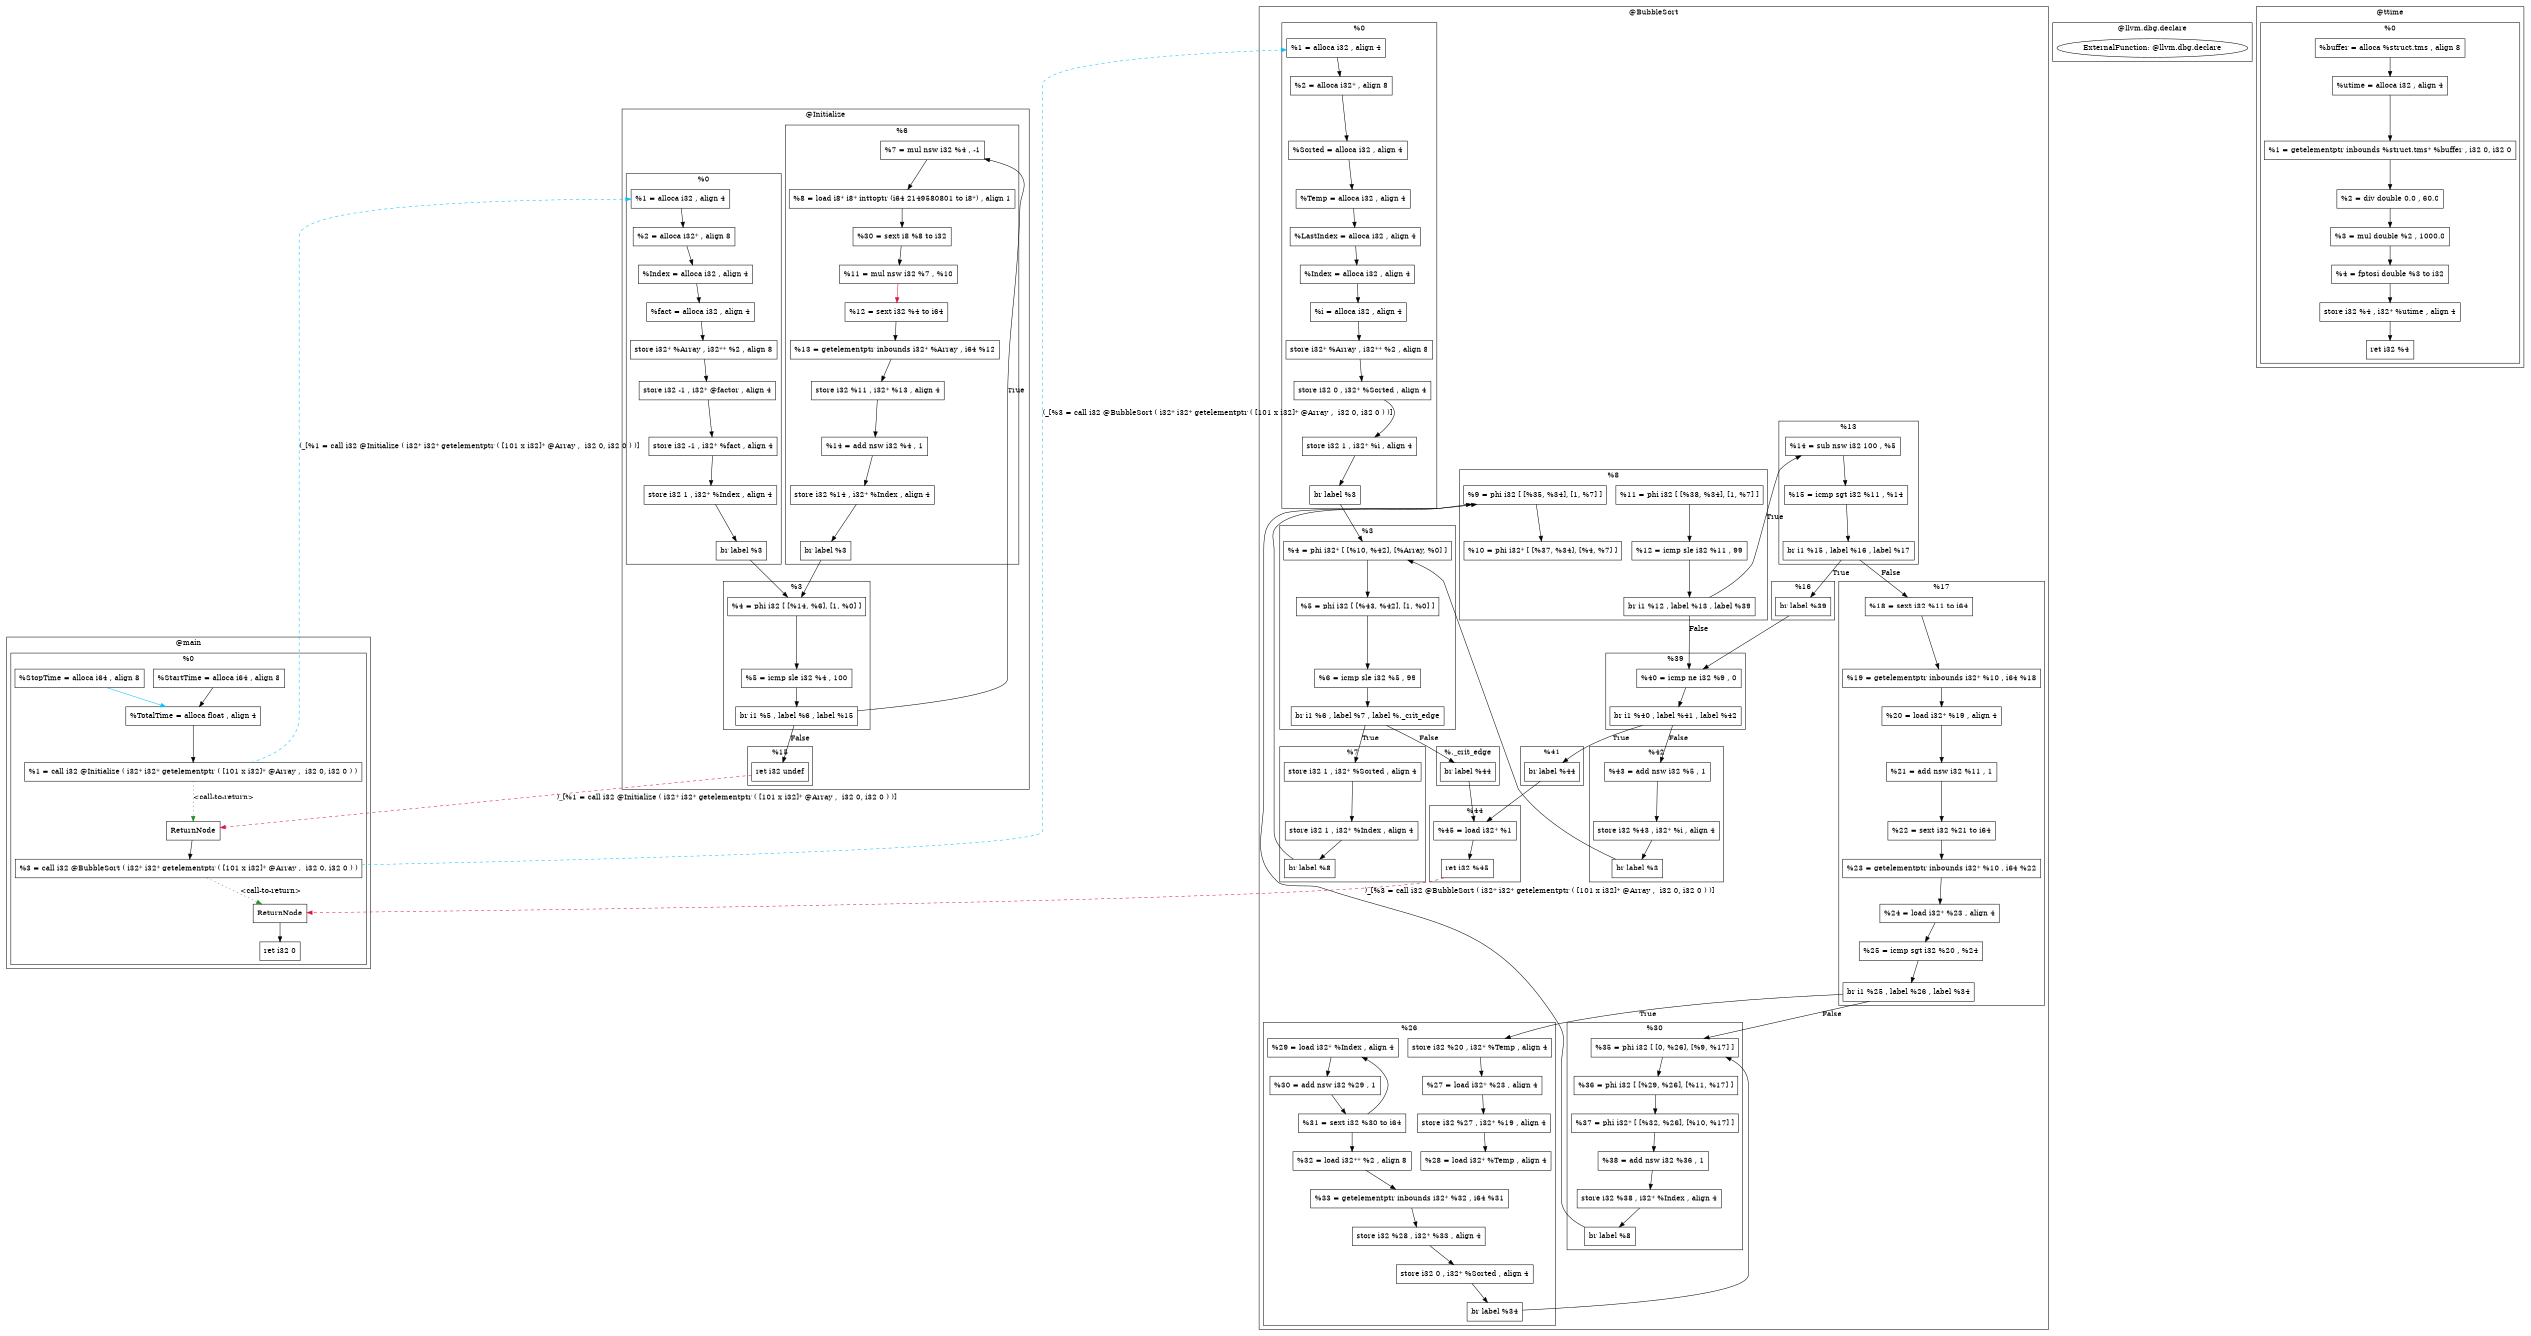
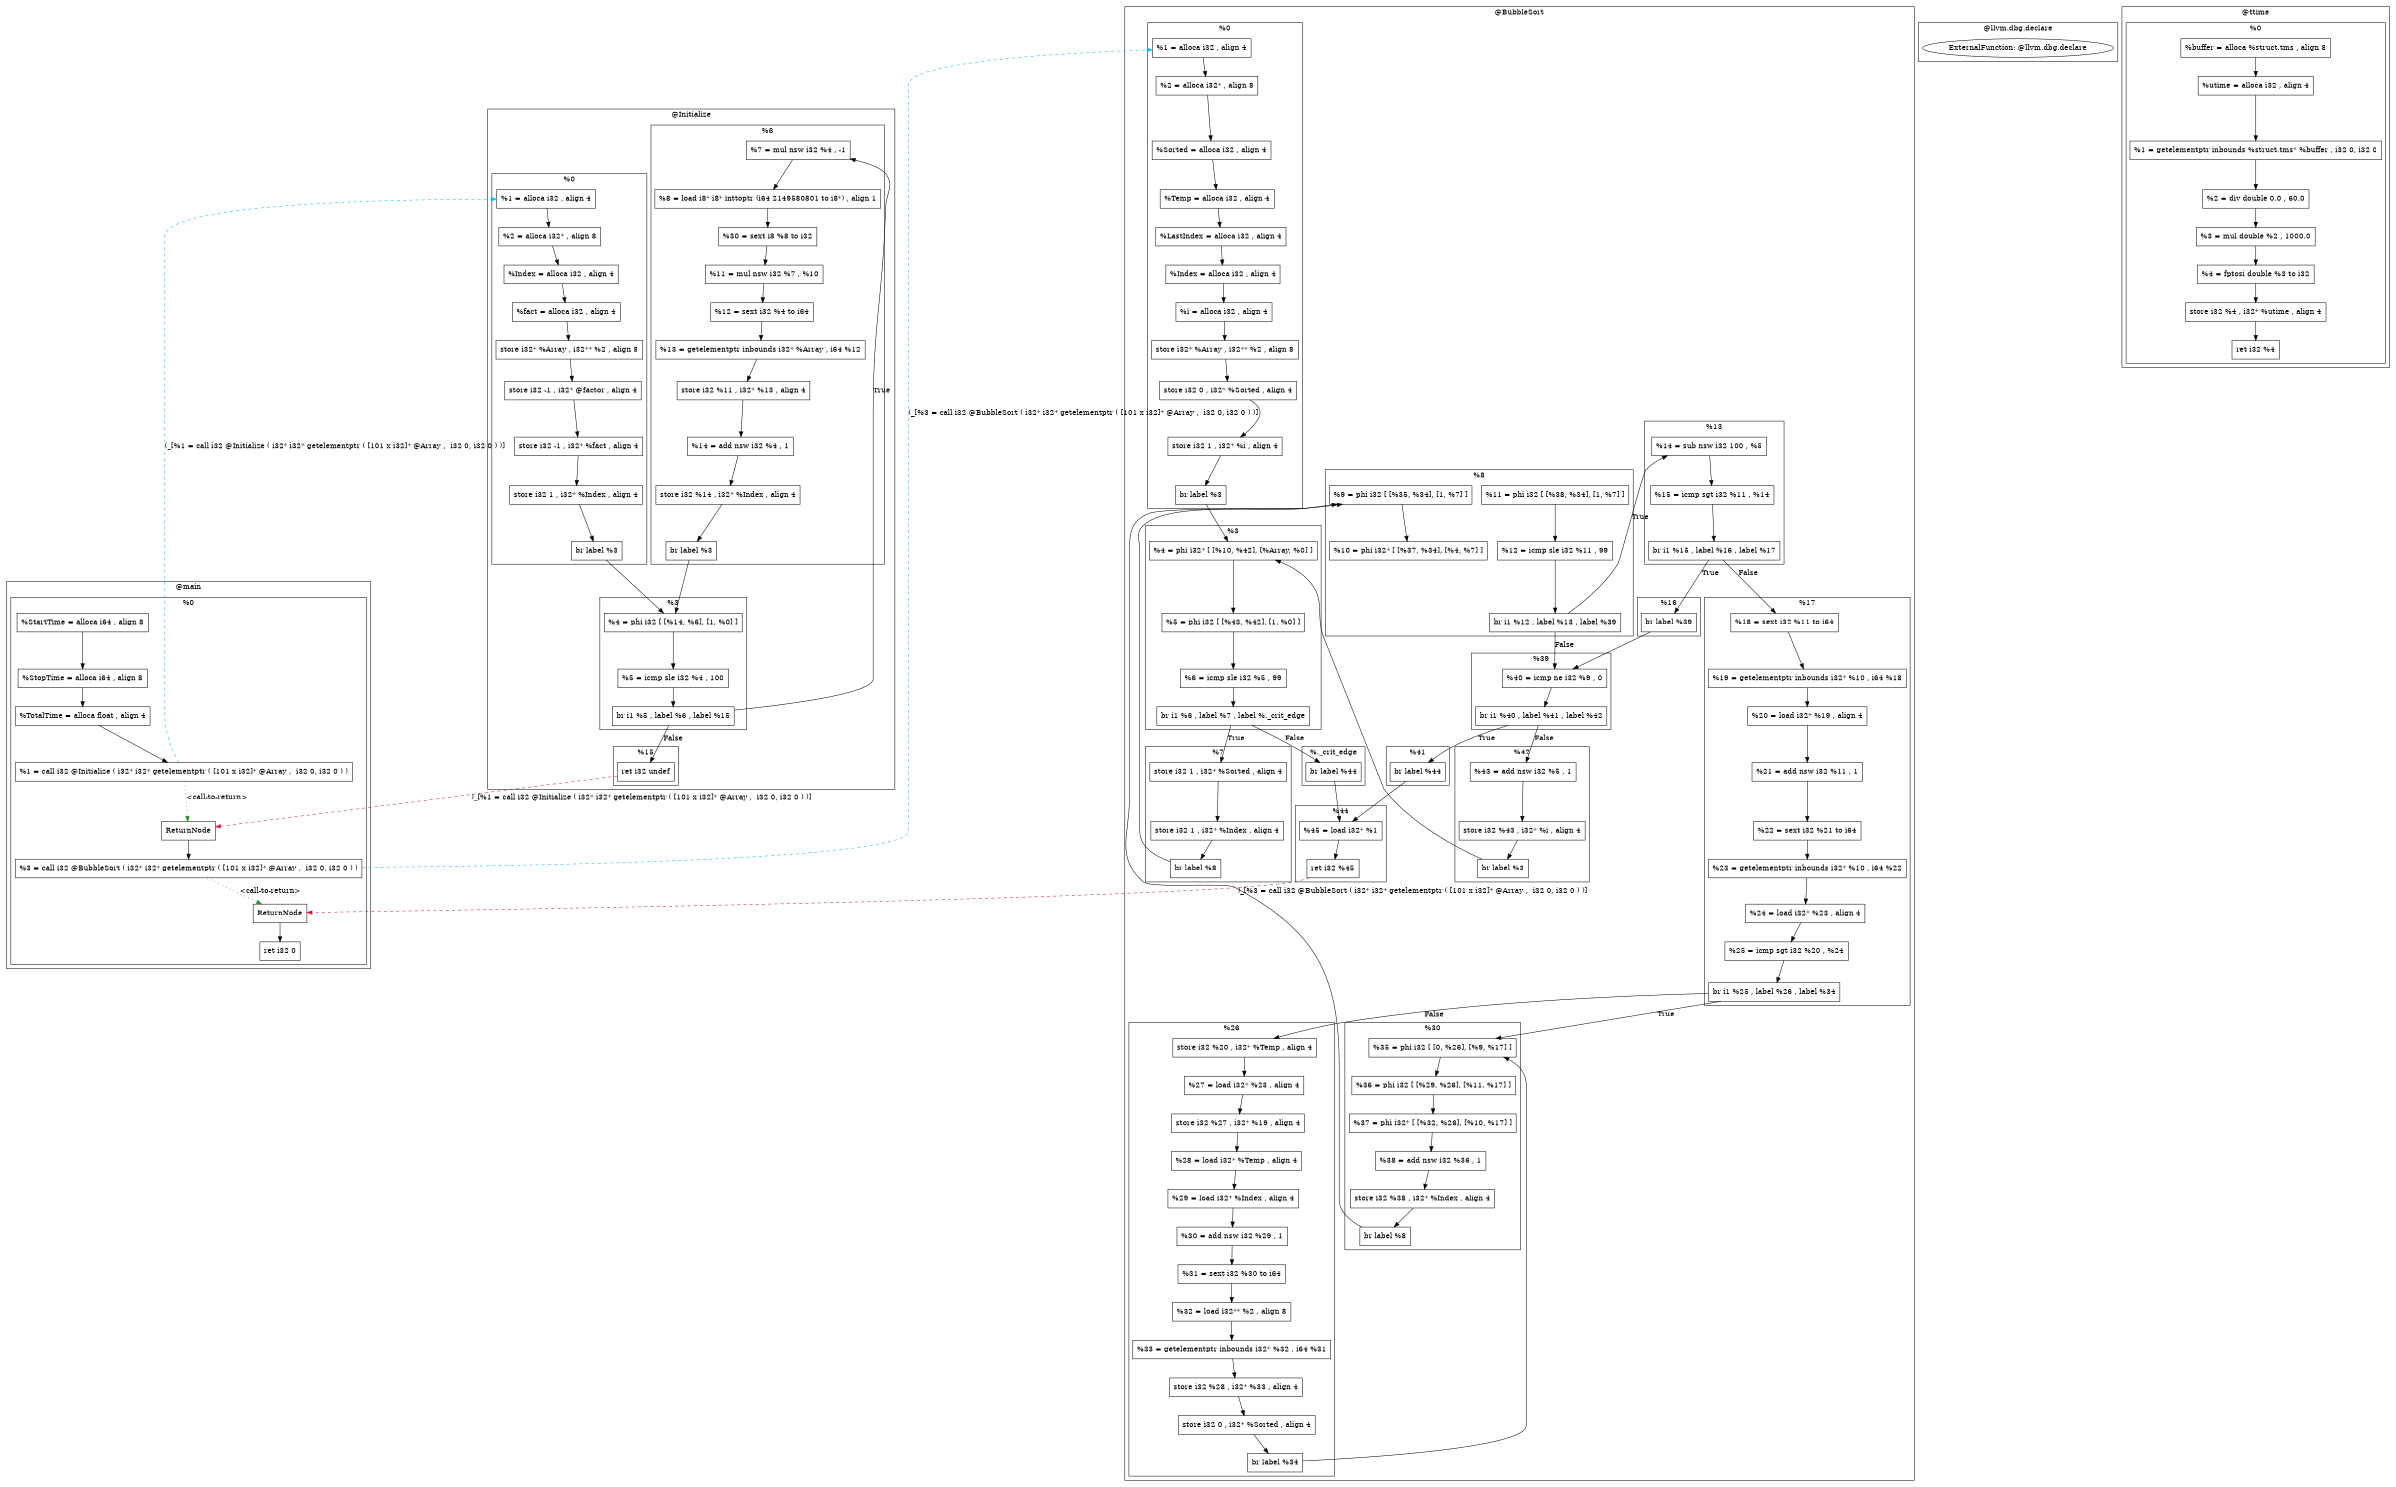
(898, 291) -> (763, 291)
(208, 695) -> (83, 648)
(134, 696) -> (83, 695)
(1648, 1014) -> (1434, 1014)
(1832, 1014) -> (1666, 1014)
(1388, 1086) -> (1235, 1177)
